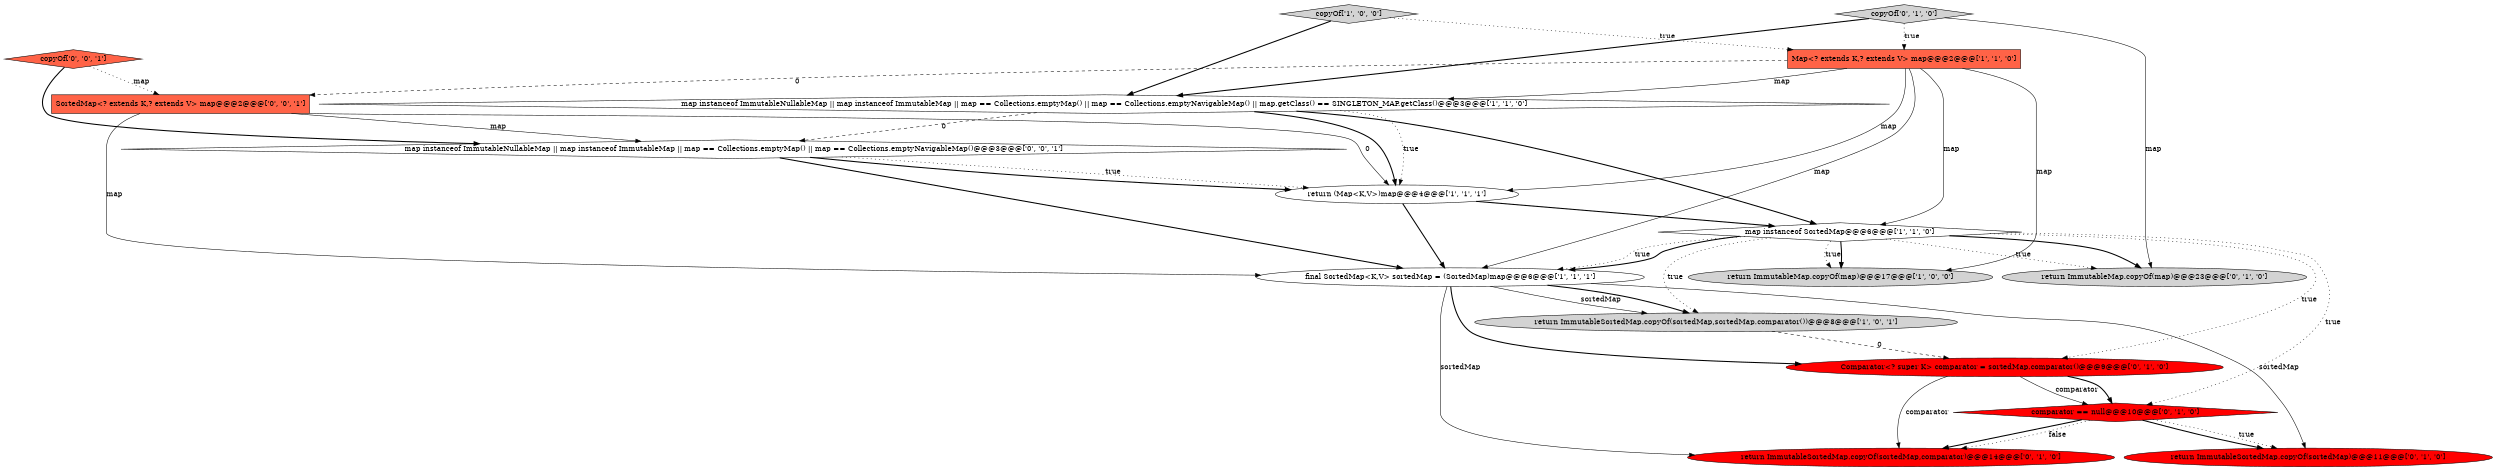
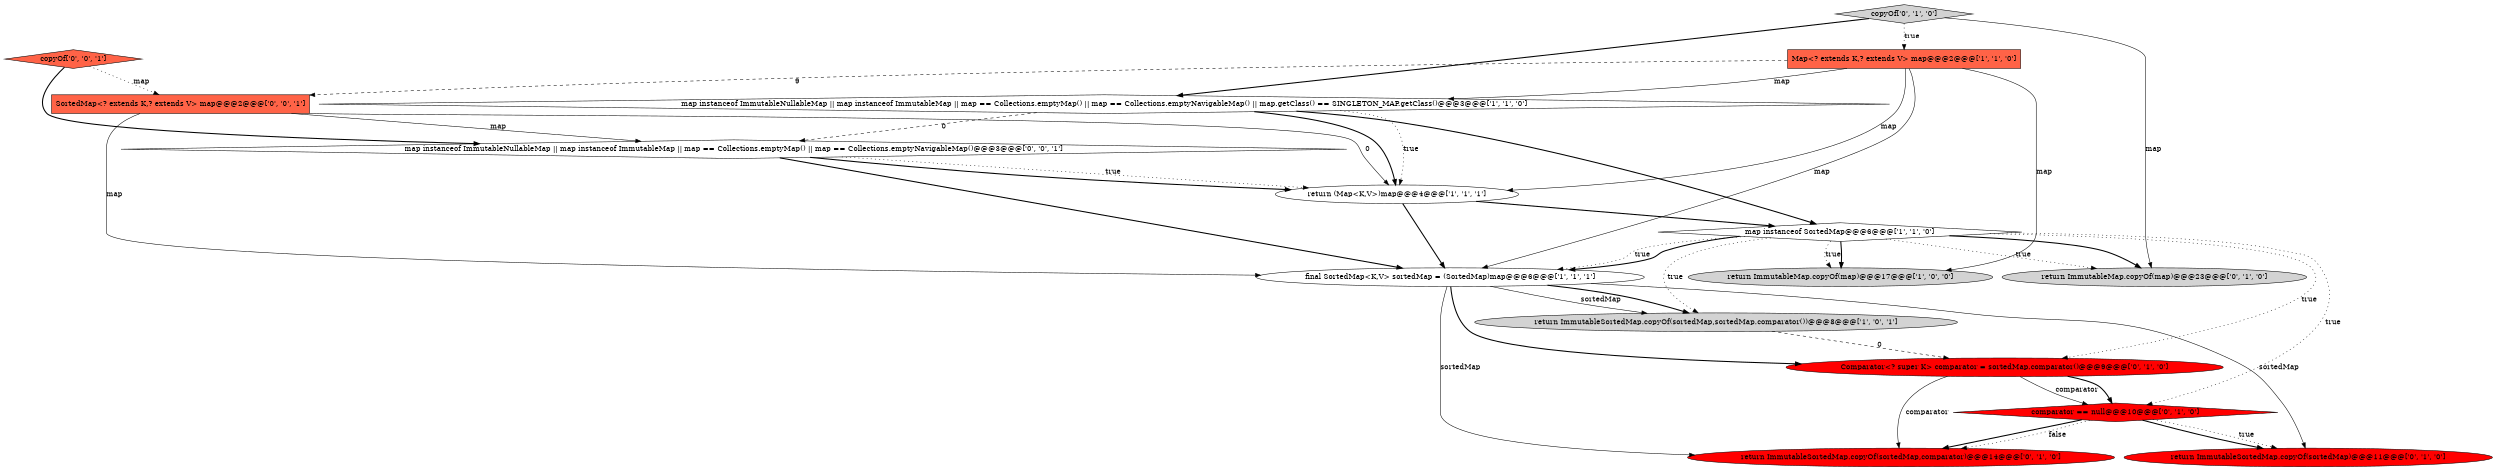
(1349, 14) -> none
(798, 82) -> (798, 82)
(1943, 161) -> none
